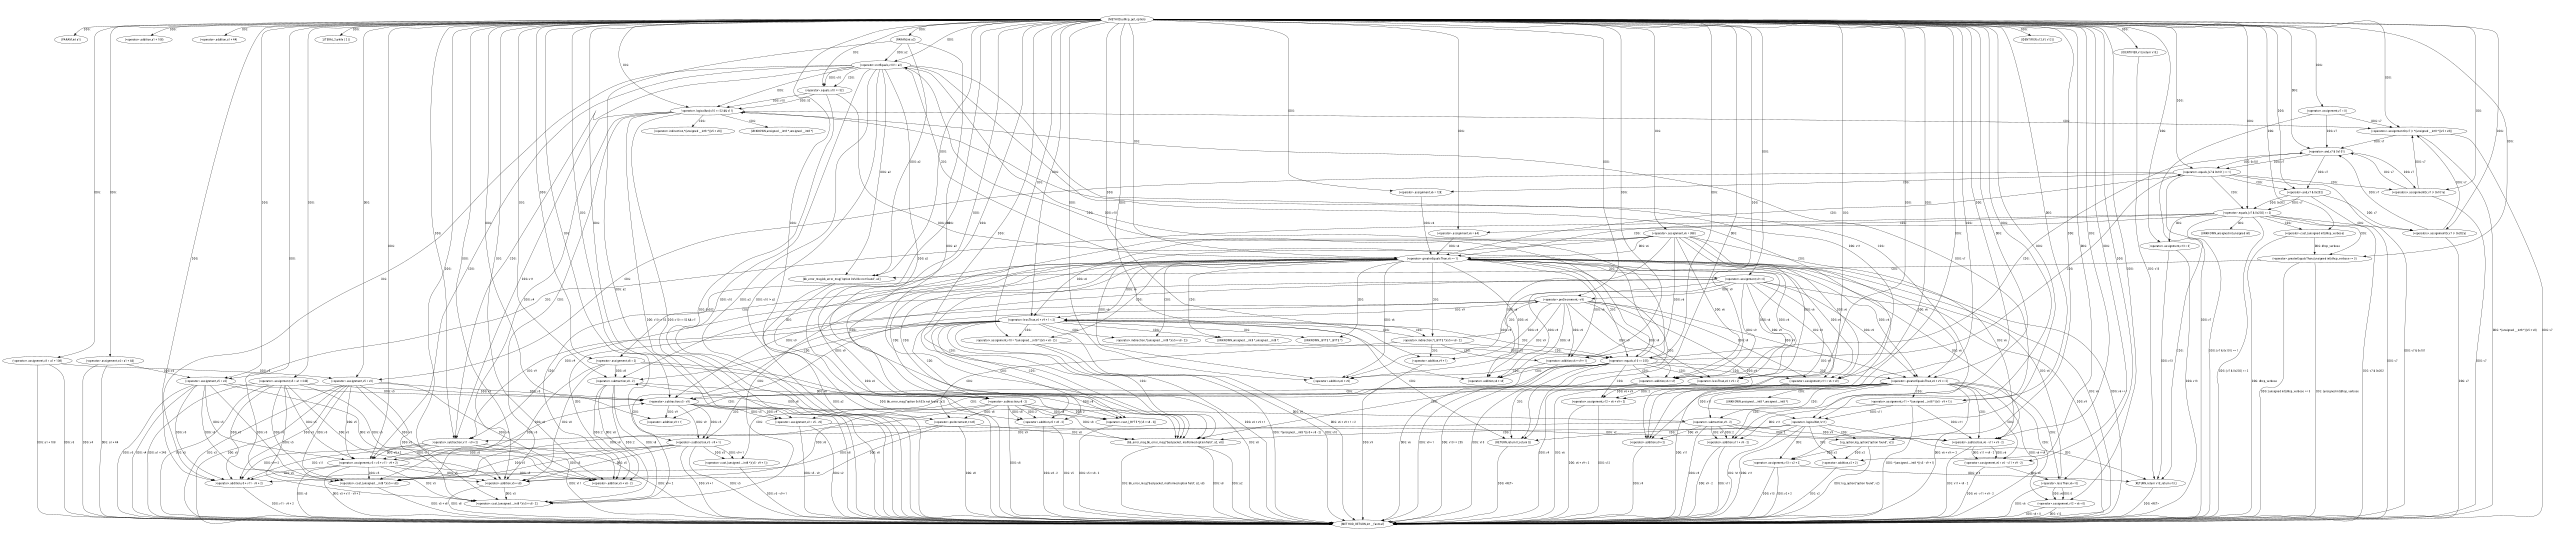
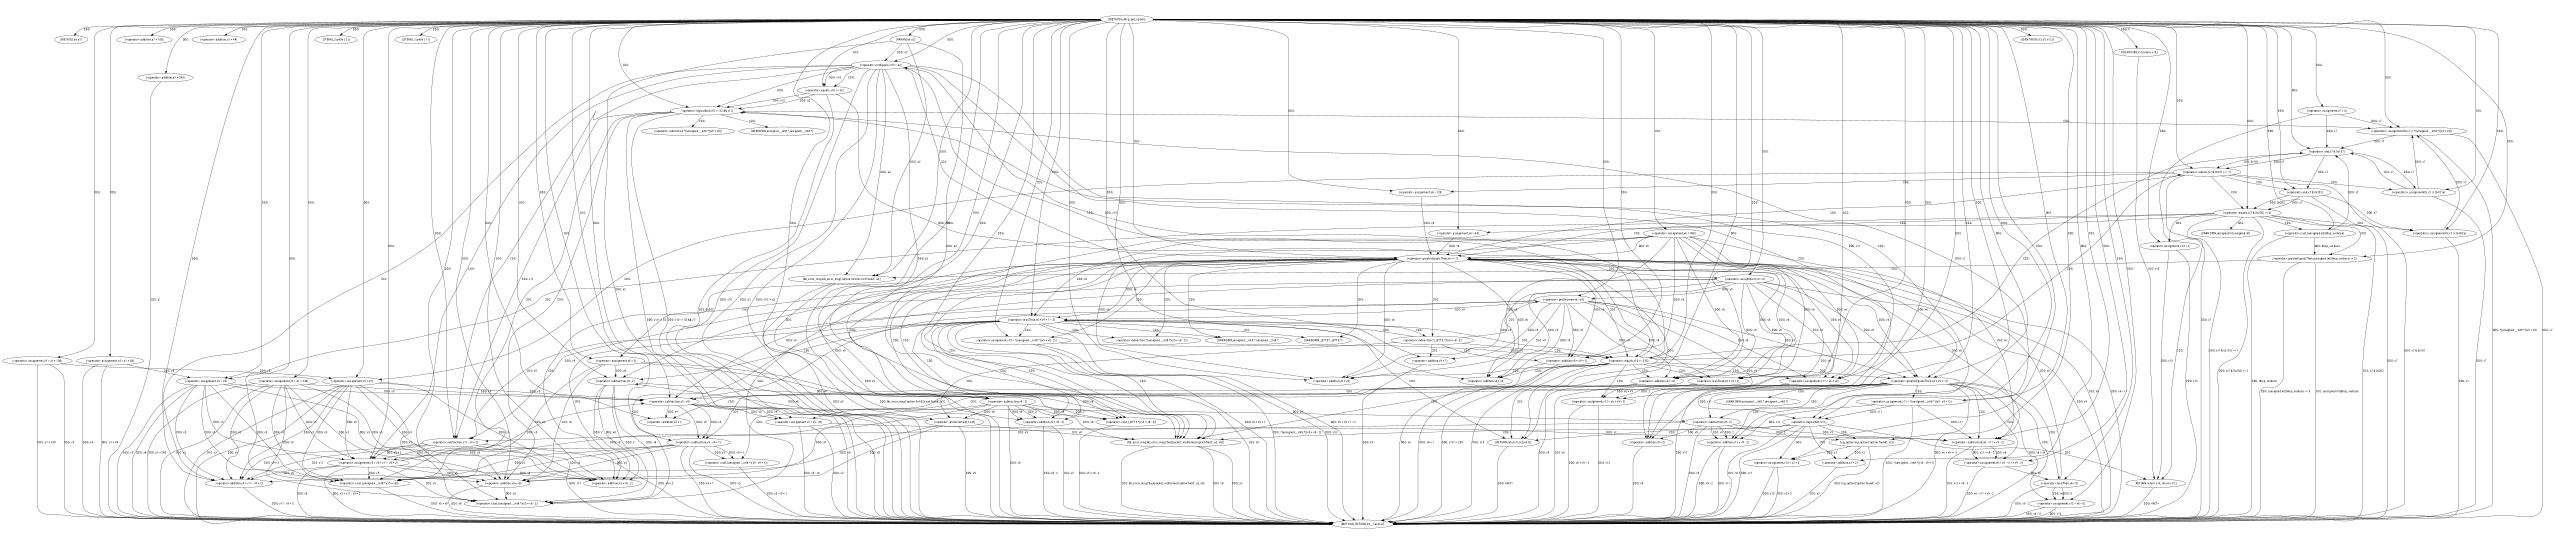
(2126, 29) -> (2126, 29)
(71, 40) -> (71, 40)
none -> (416, 40)
none -> (166, 78)
(2376, 202) -> (2348, 195)
(529, 300) -> (529, 300)
(1963, 475) -> none
